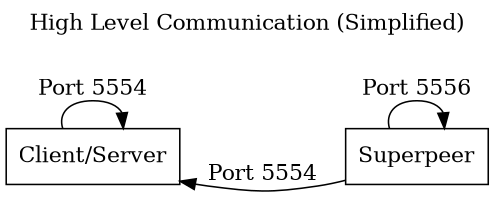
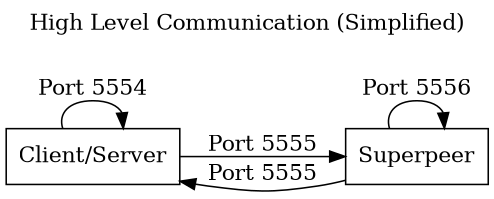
none -> (255, 157)
(263, 174) -> (263, 174)
